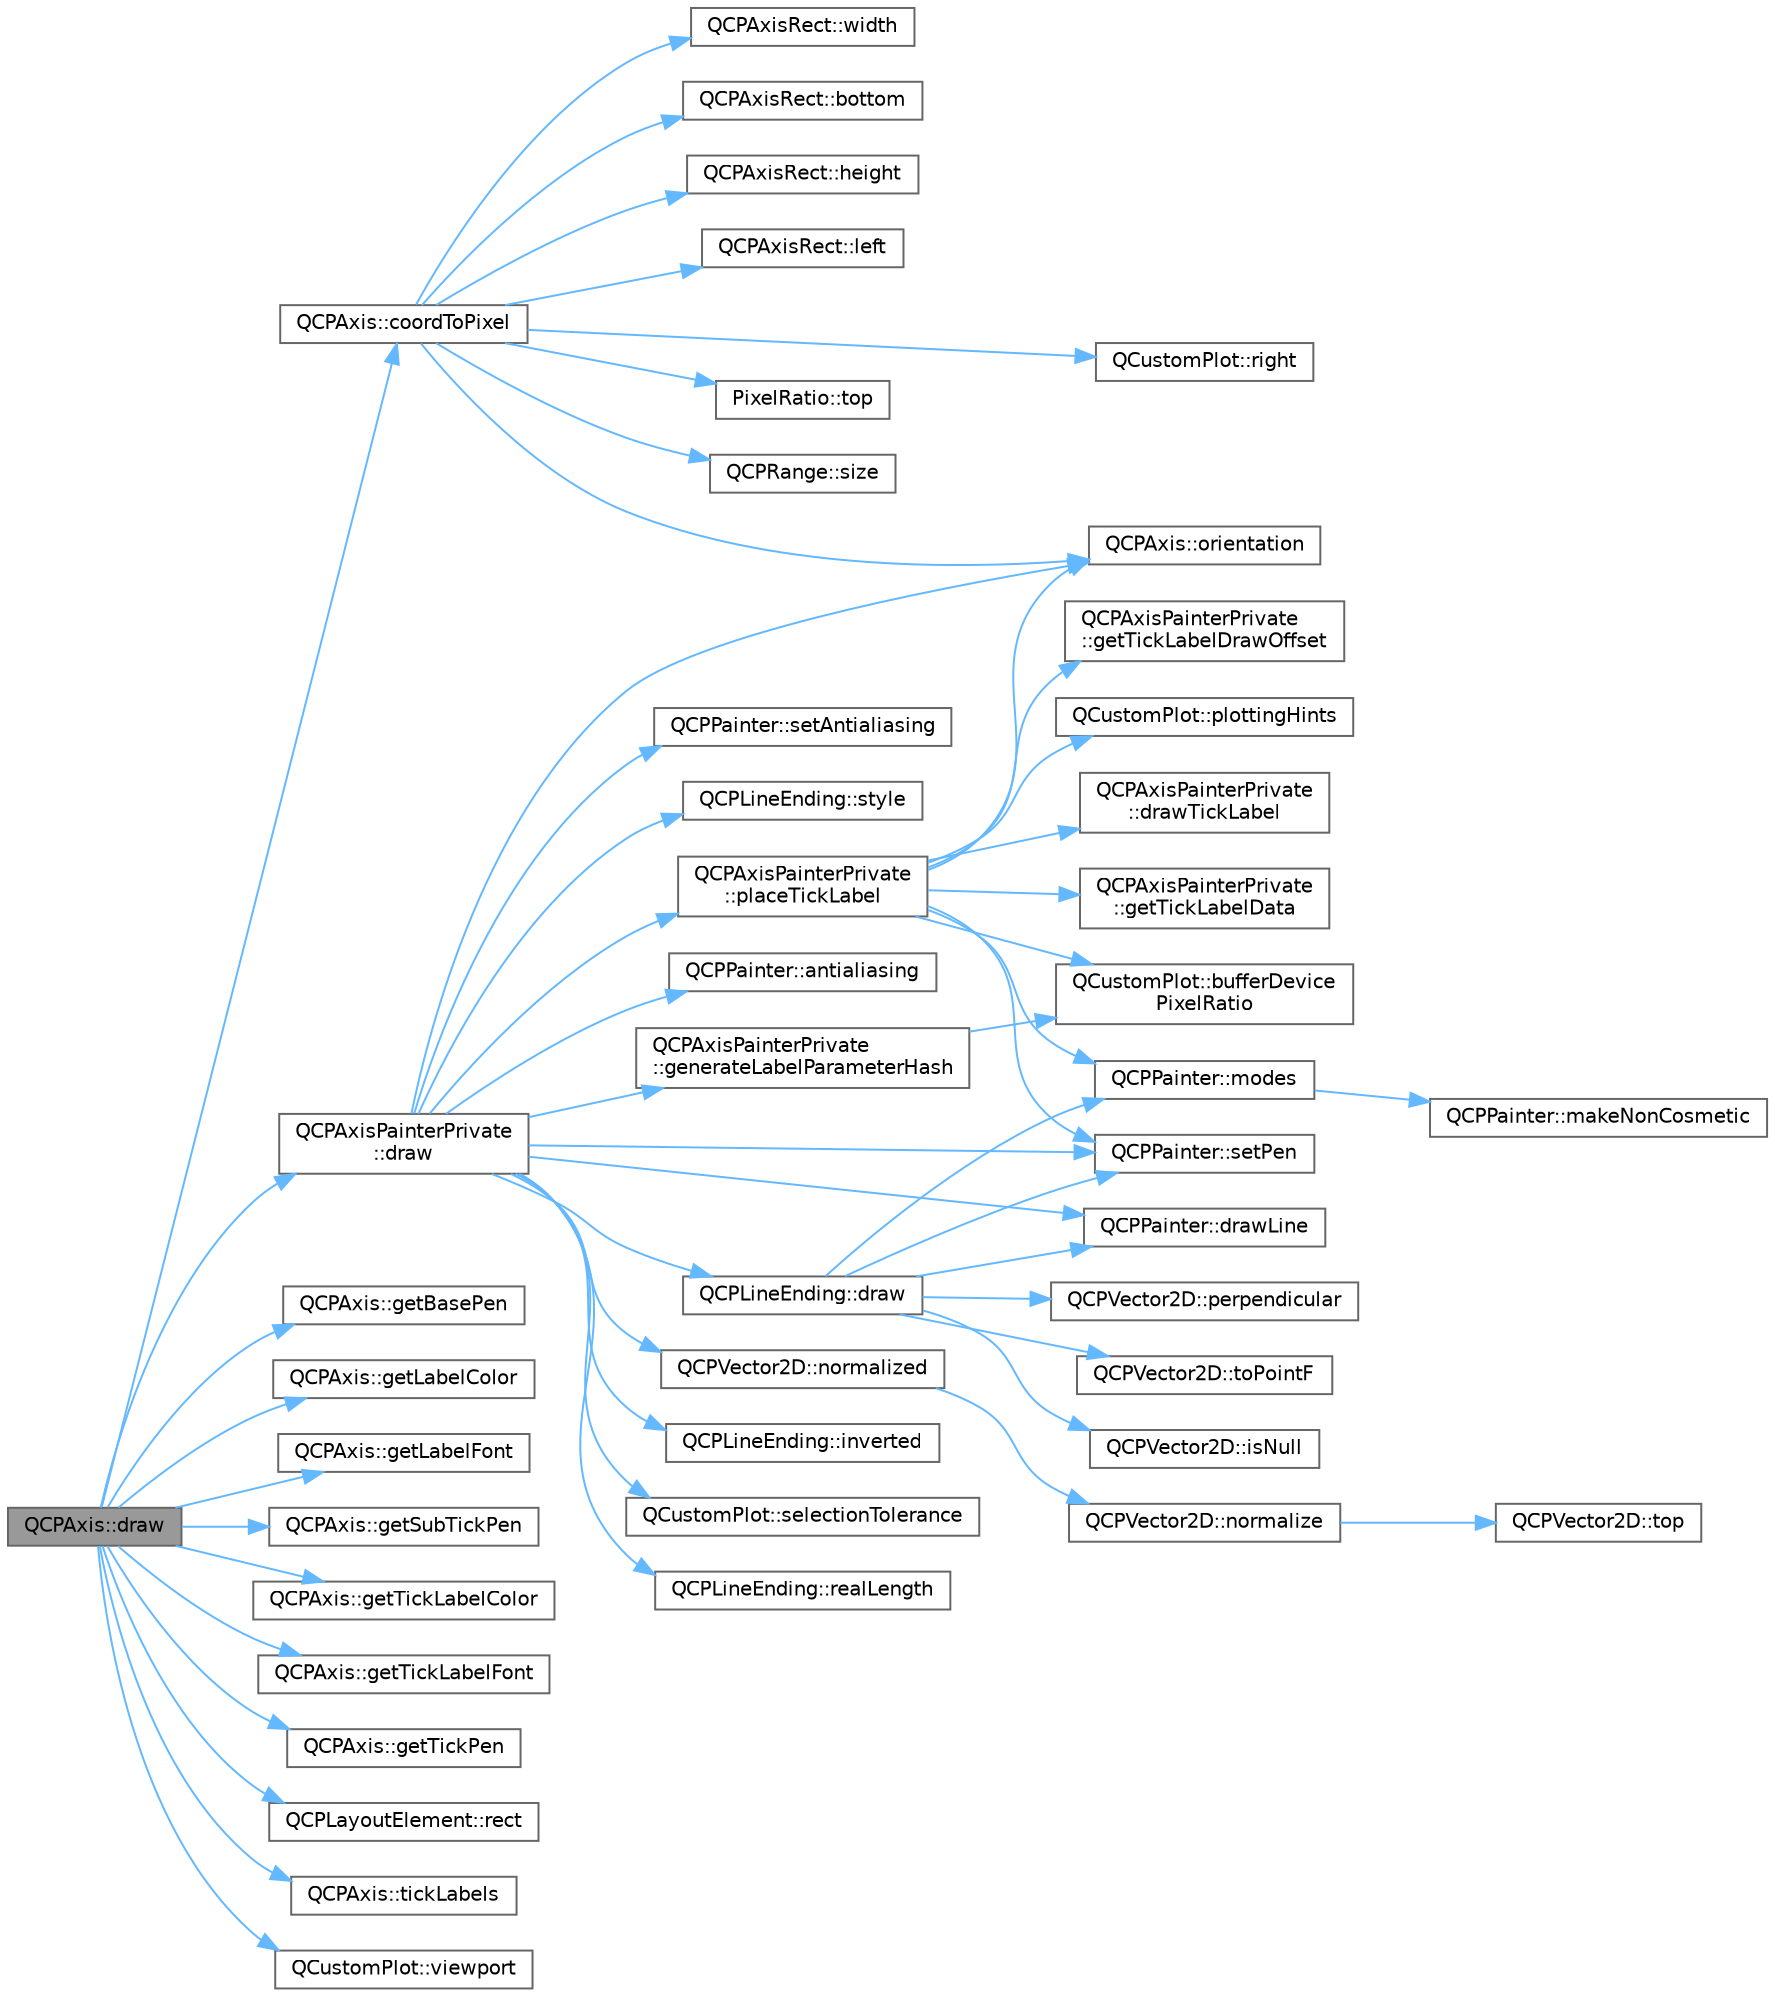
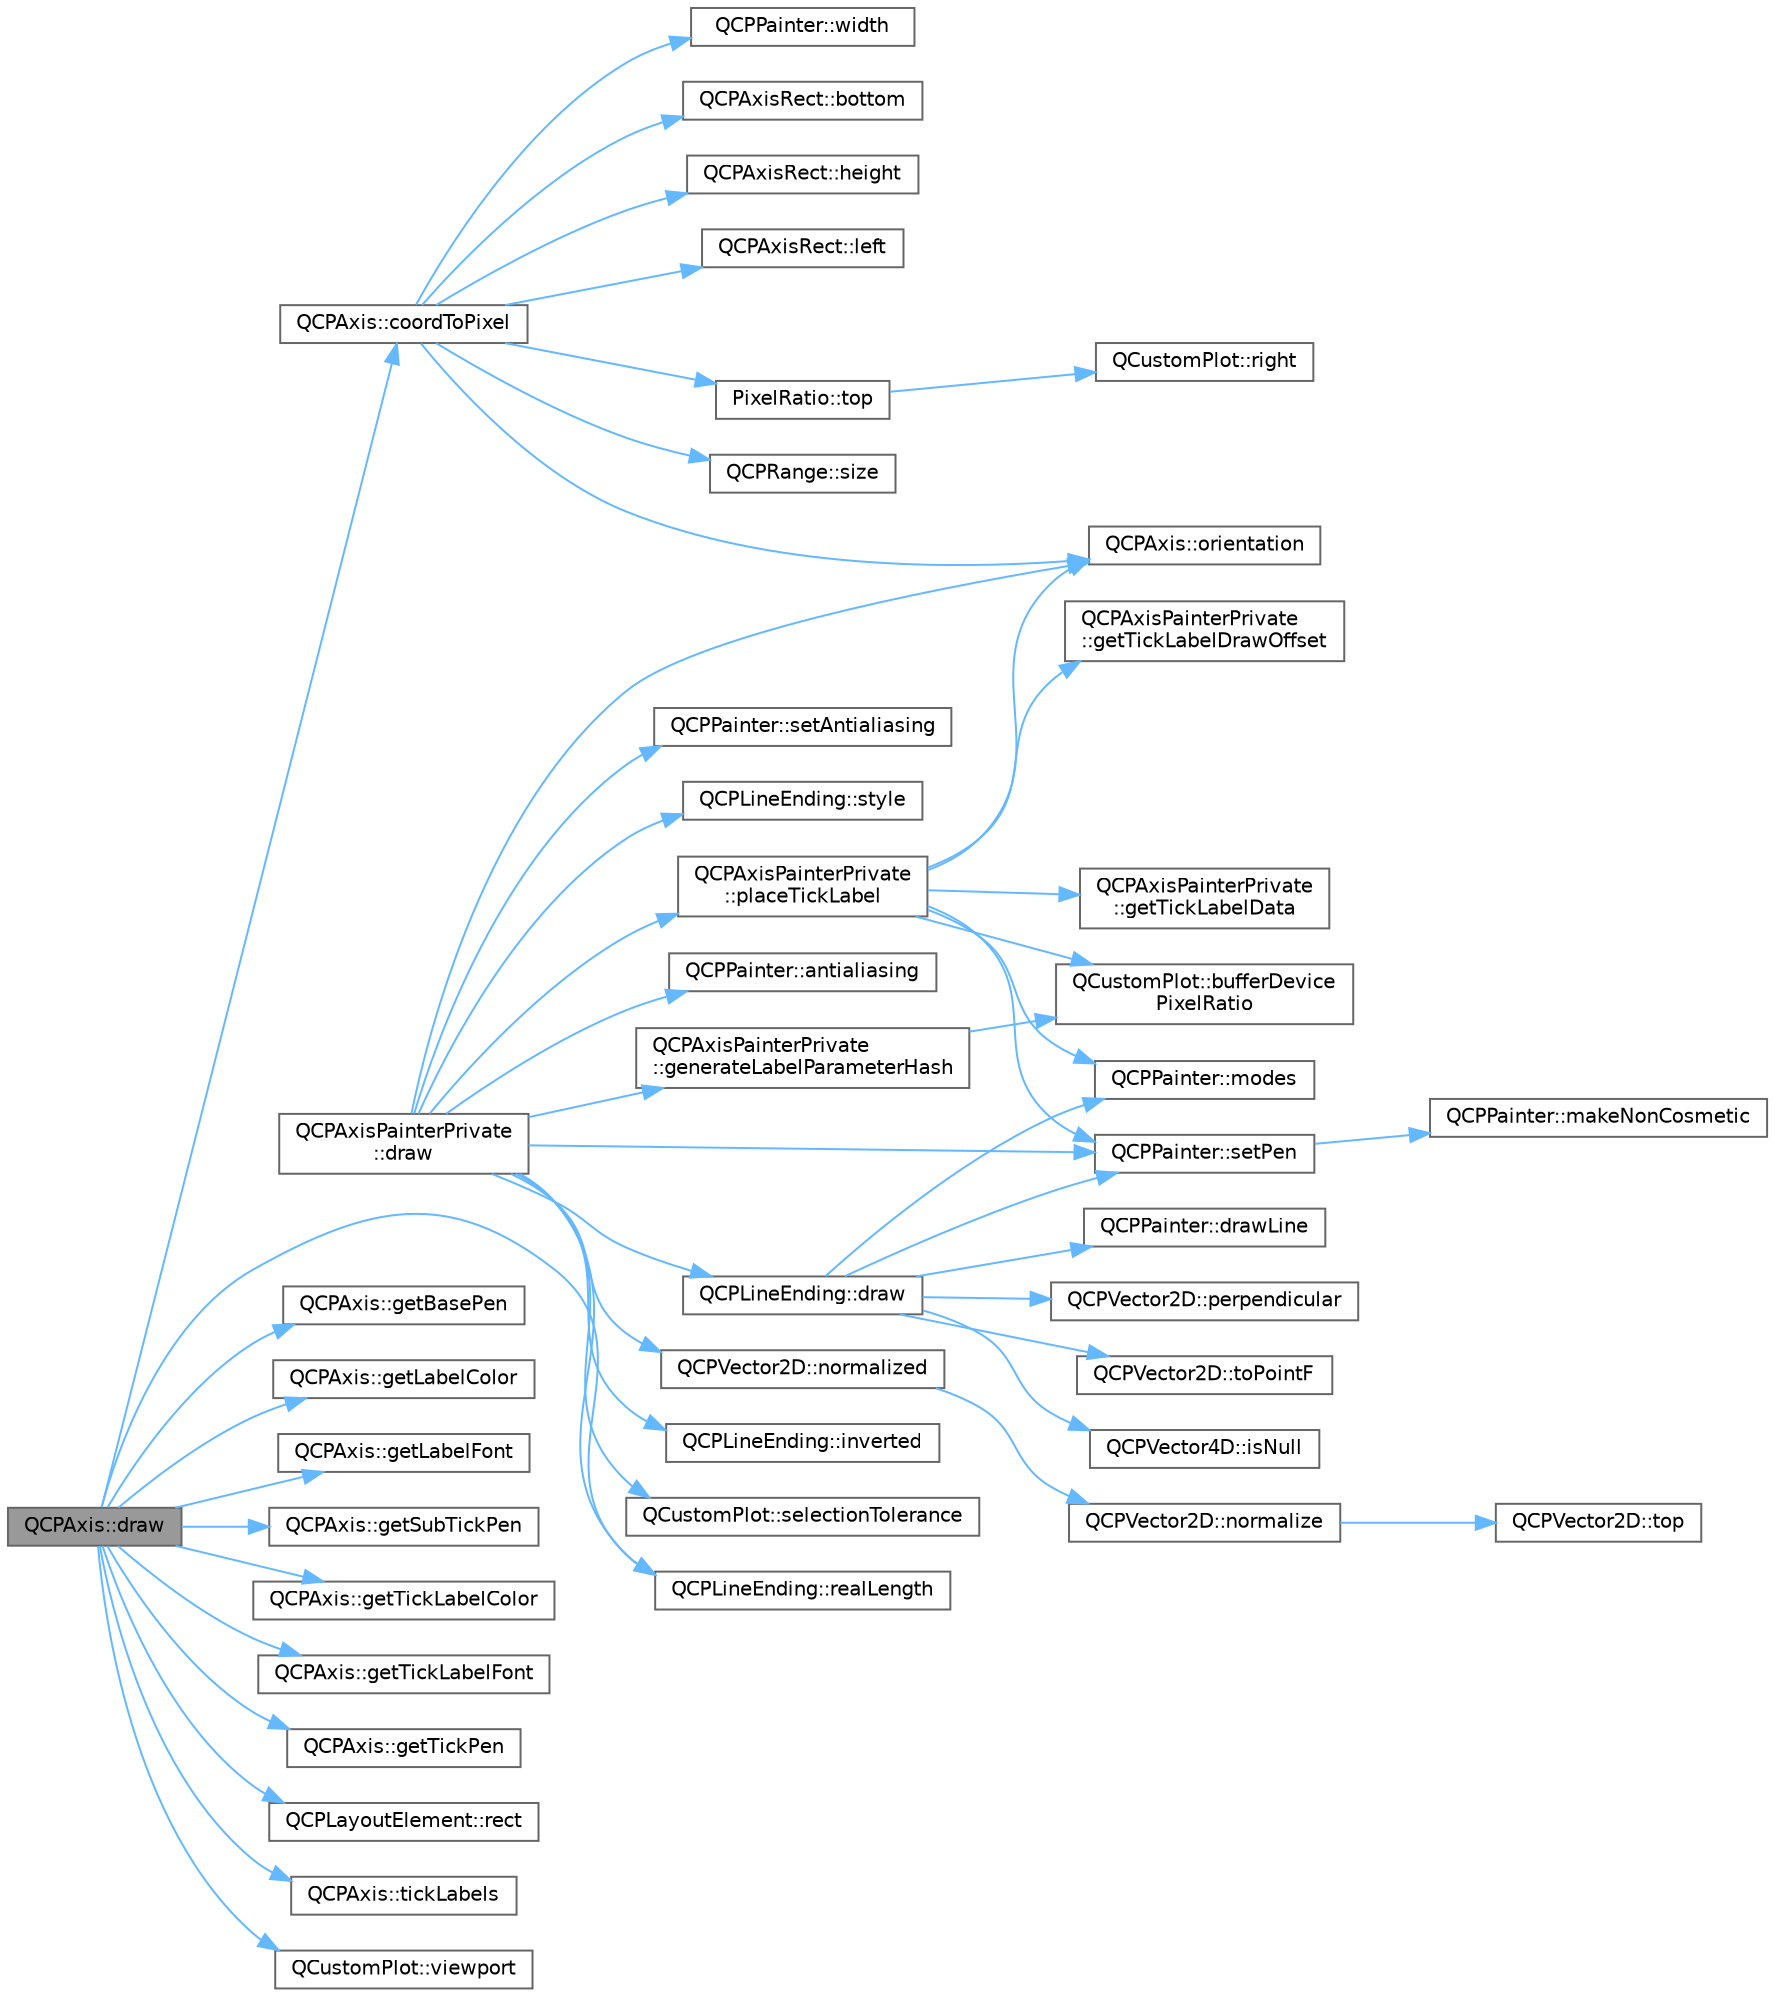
(803, 27) -> (803, 27)
(801, 343) -> (983, 383)
(1205, 717) -> none
(1205, 803) -> none
(1362, 1095) -> (1362, 1139)
(796, 1185) -> none
(163, 1330) -> (422, 1215)
(1205, 1449) -> (1205, 1449)
